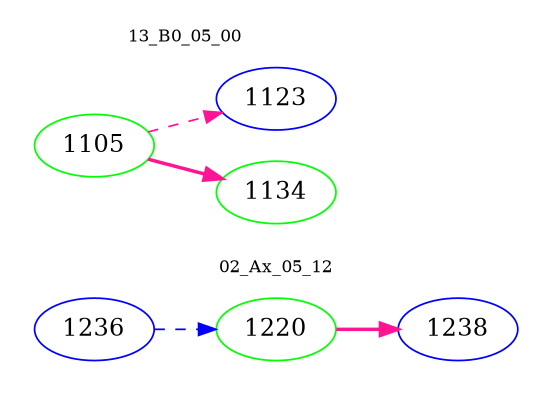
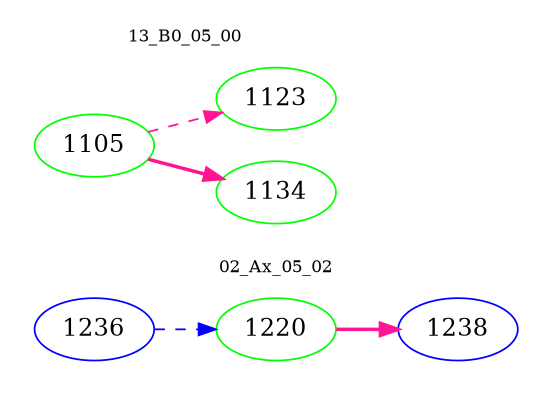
(276, 99) -> (276, 99)
(276, 268) -> (276, 268)
